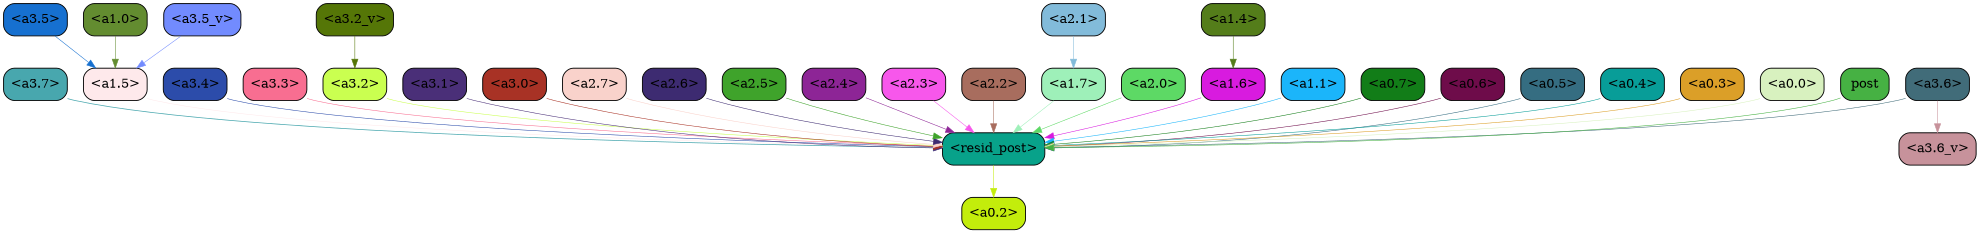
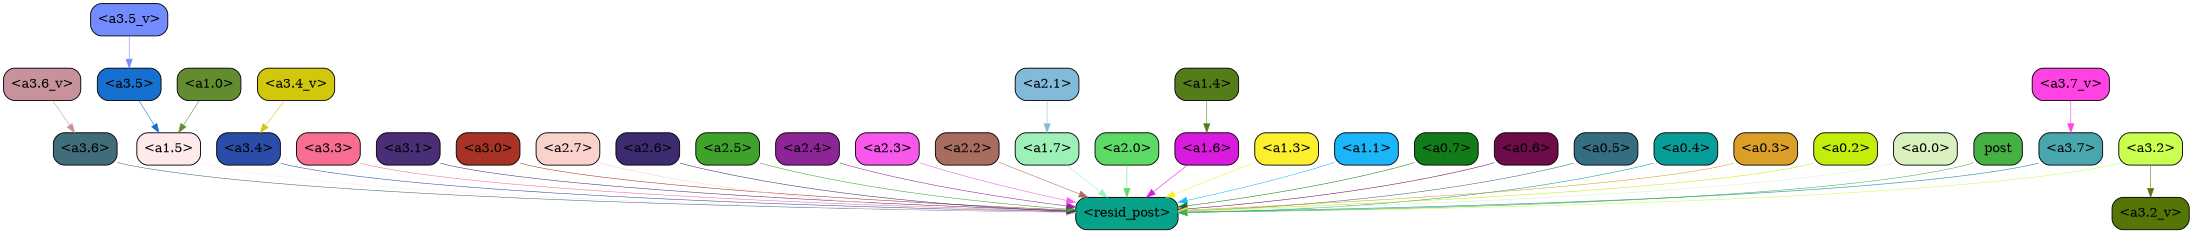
(355, 48) -> (2151, 177)
(162, 49) -> (129, 48)
none -> (296, 84)
none -> (2071, 84)
(1938, 112) -> (61, 113)
none -> (1287, 149)
(994, 177) -> (1627, 187)
